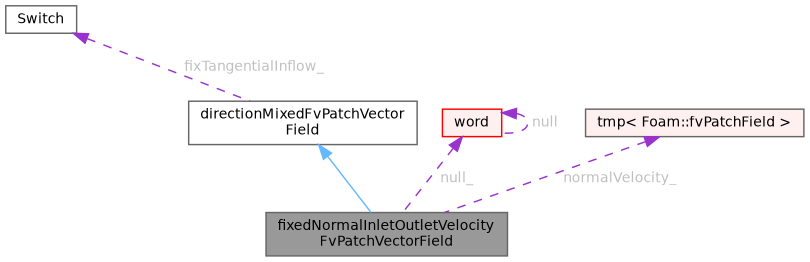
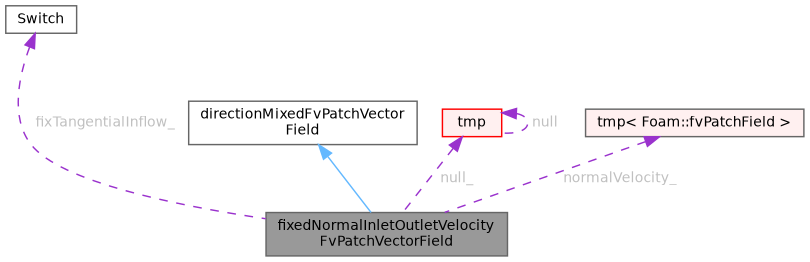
(169, 70) -> (95, 181)
(472, 123) -> (472, 123)
